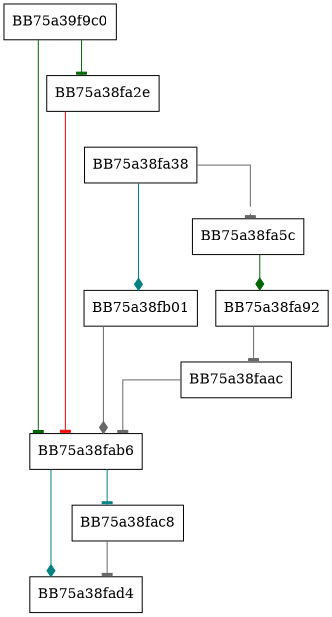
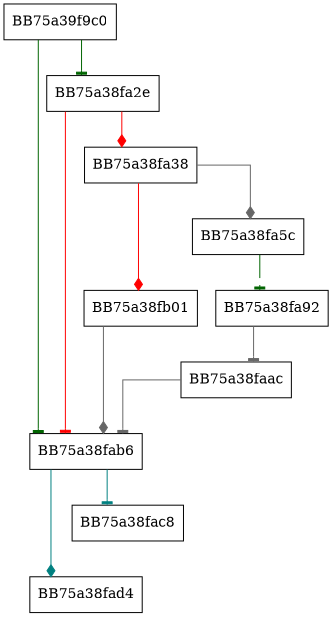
none -> (122, 123)
(245, 165) -> (245, 165)
(138, 231) -> (138, 231)
(260, 266) -> (260, 266)
(107, 556) -> none
